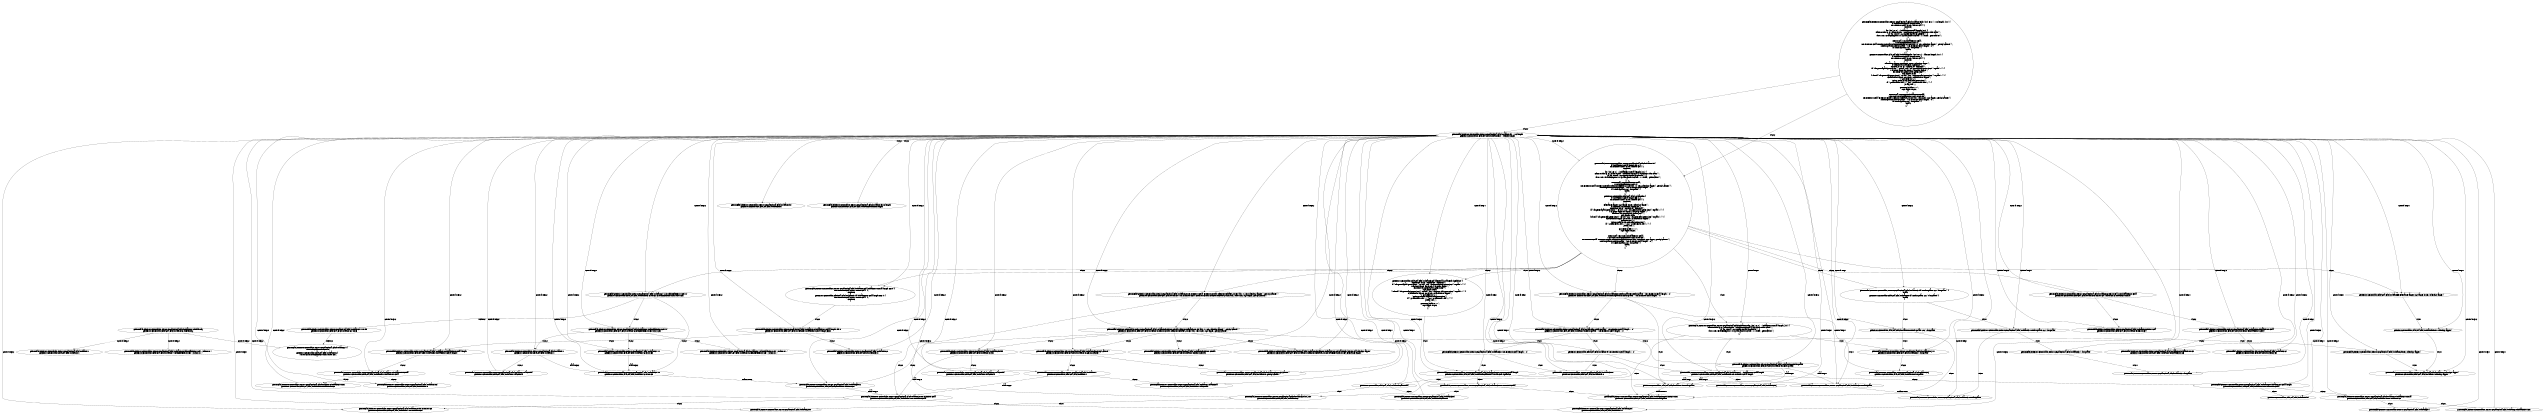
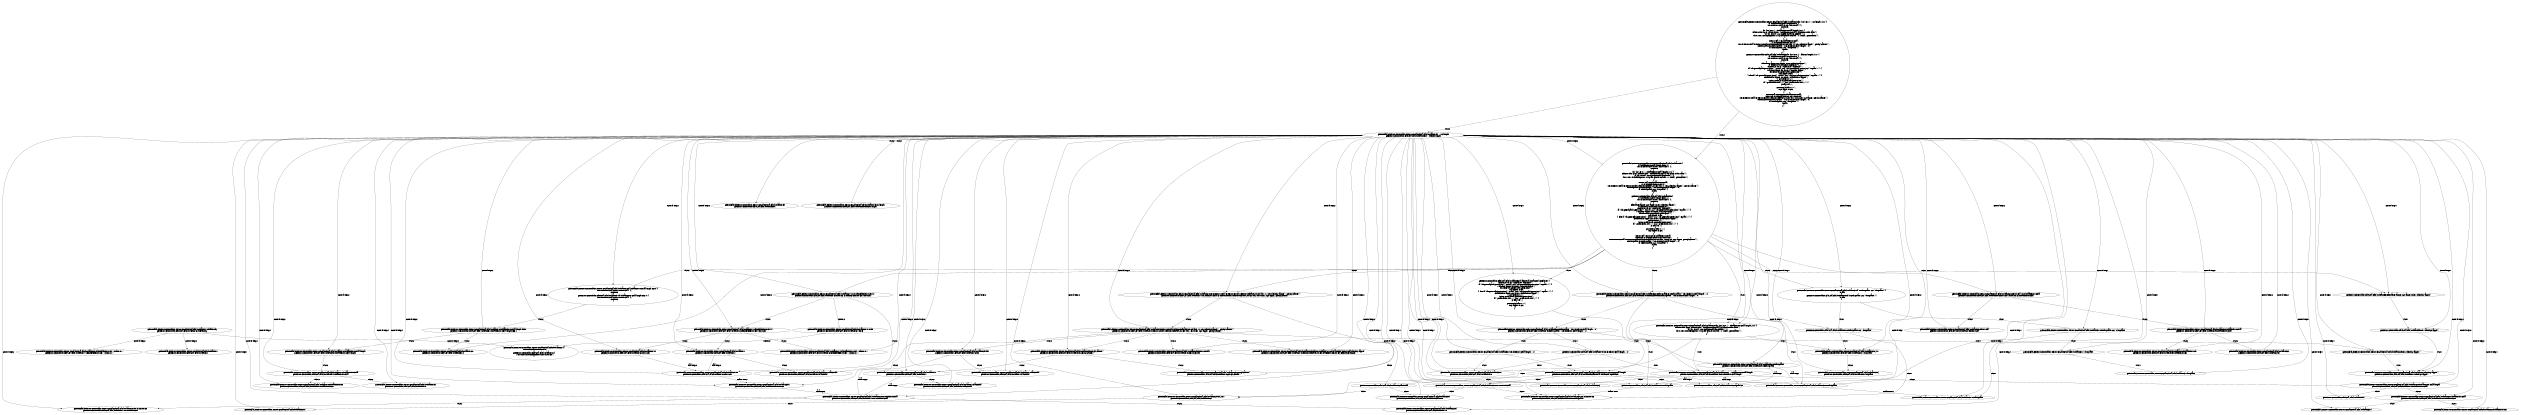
none -> (1718, 386)
